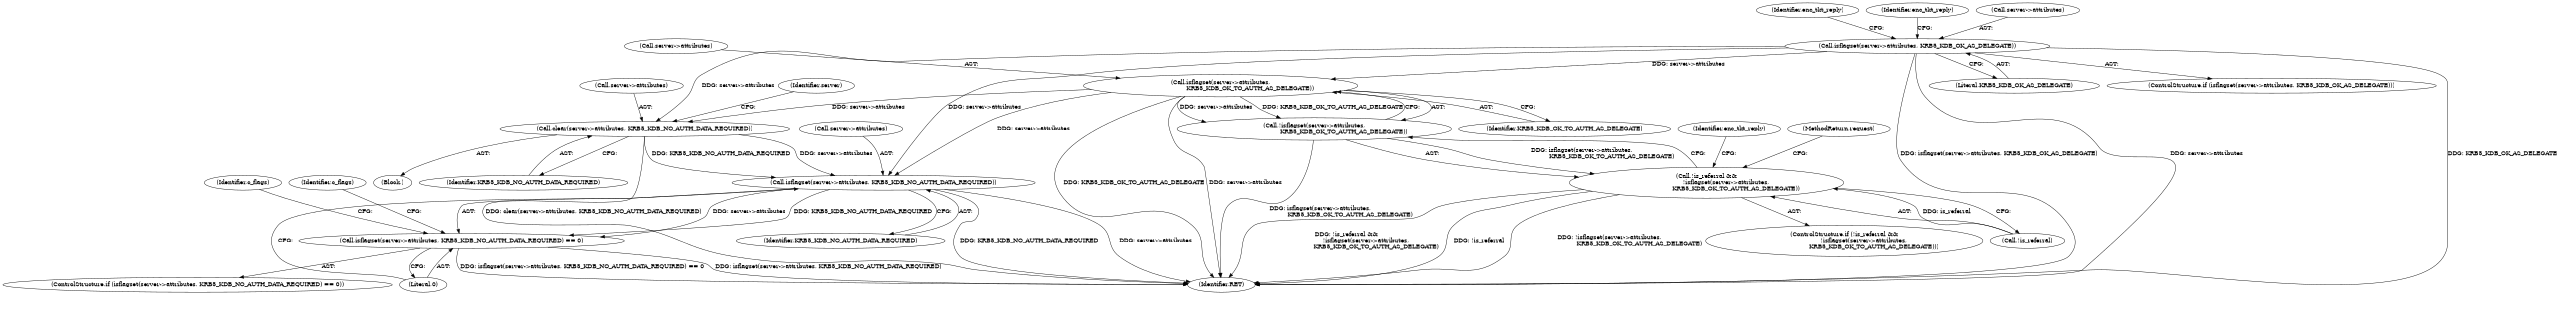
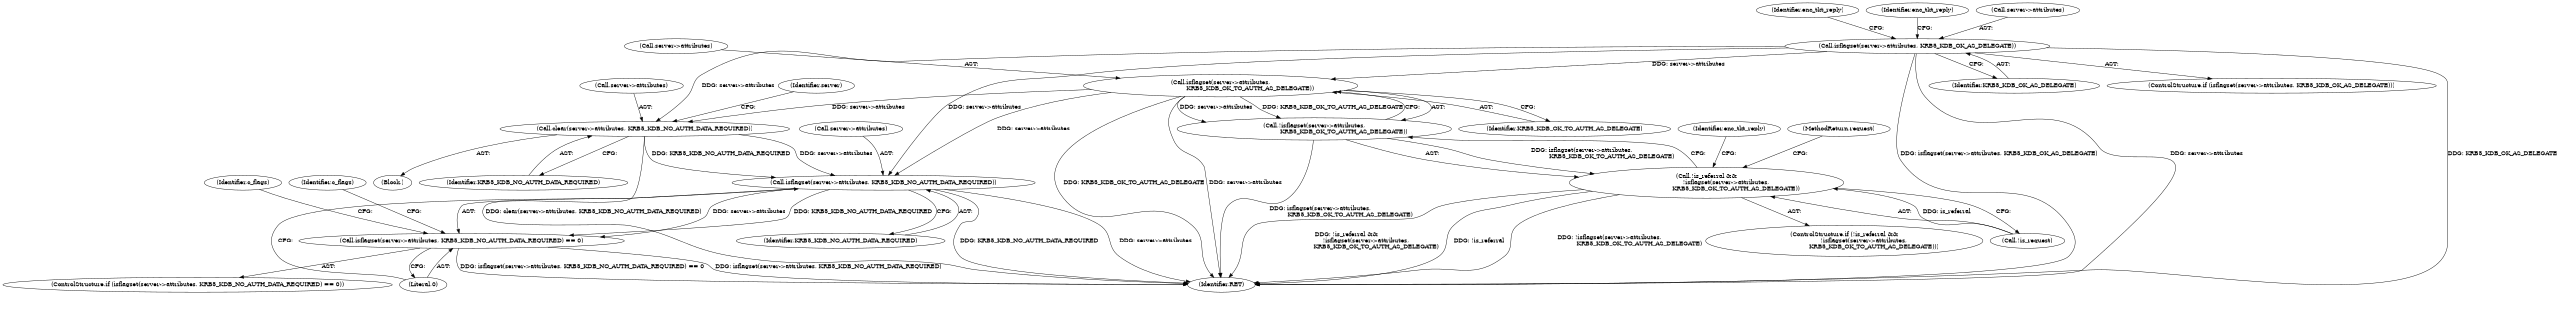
(2014, 86) -> (2014, 86)
(2027, 241) -> (2027, 241)
